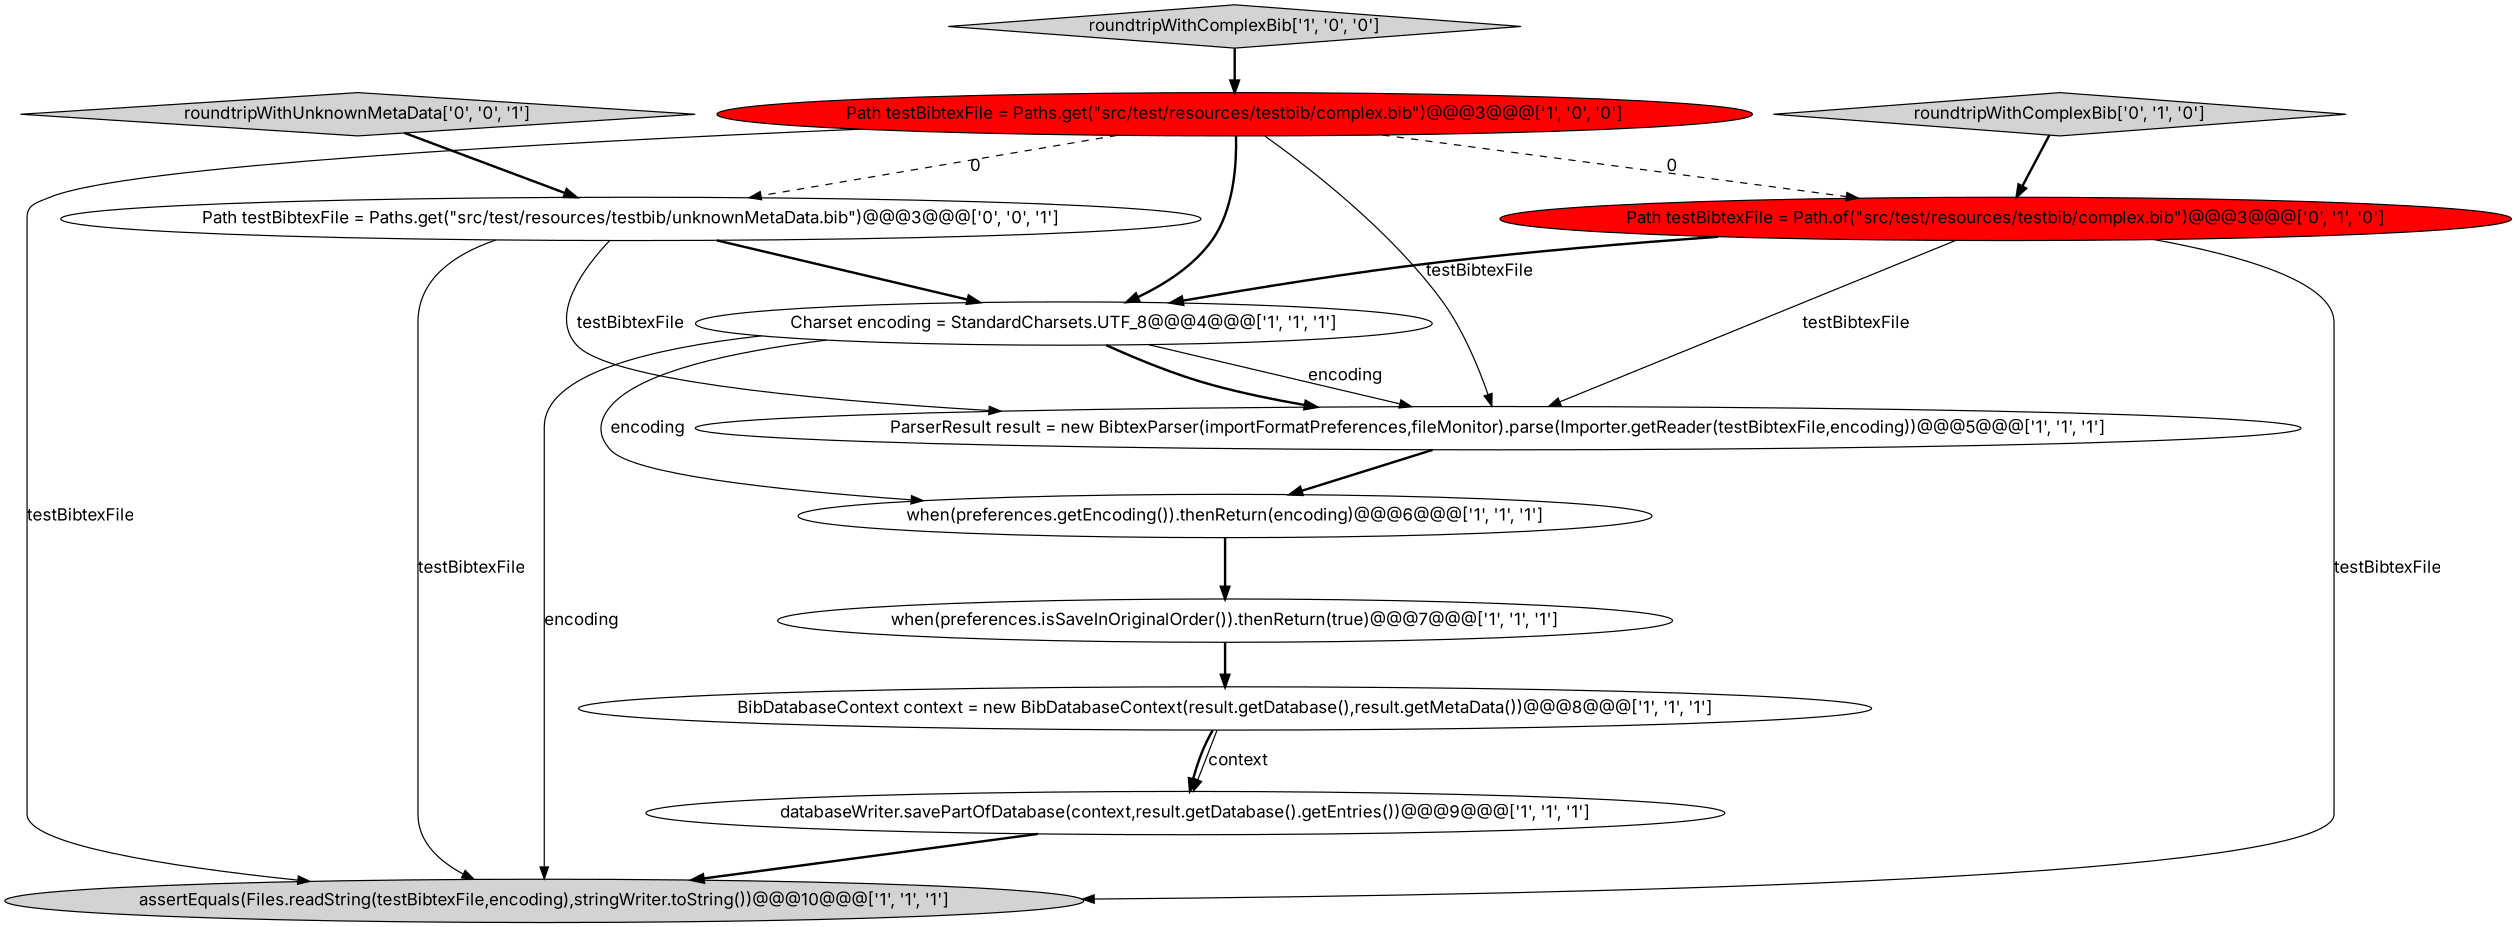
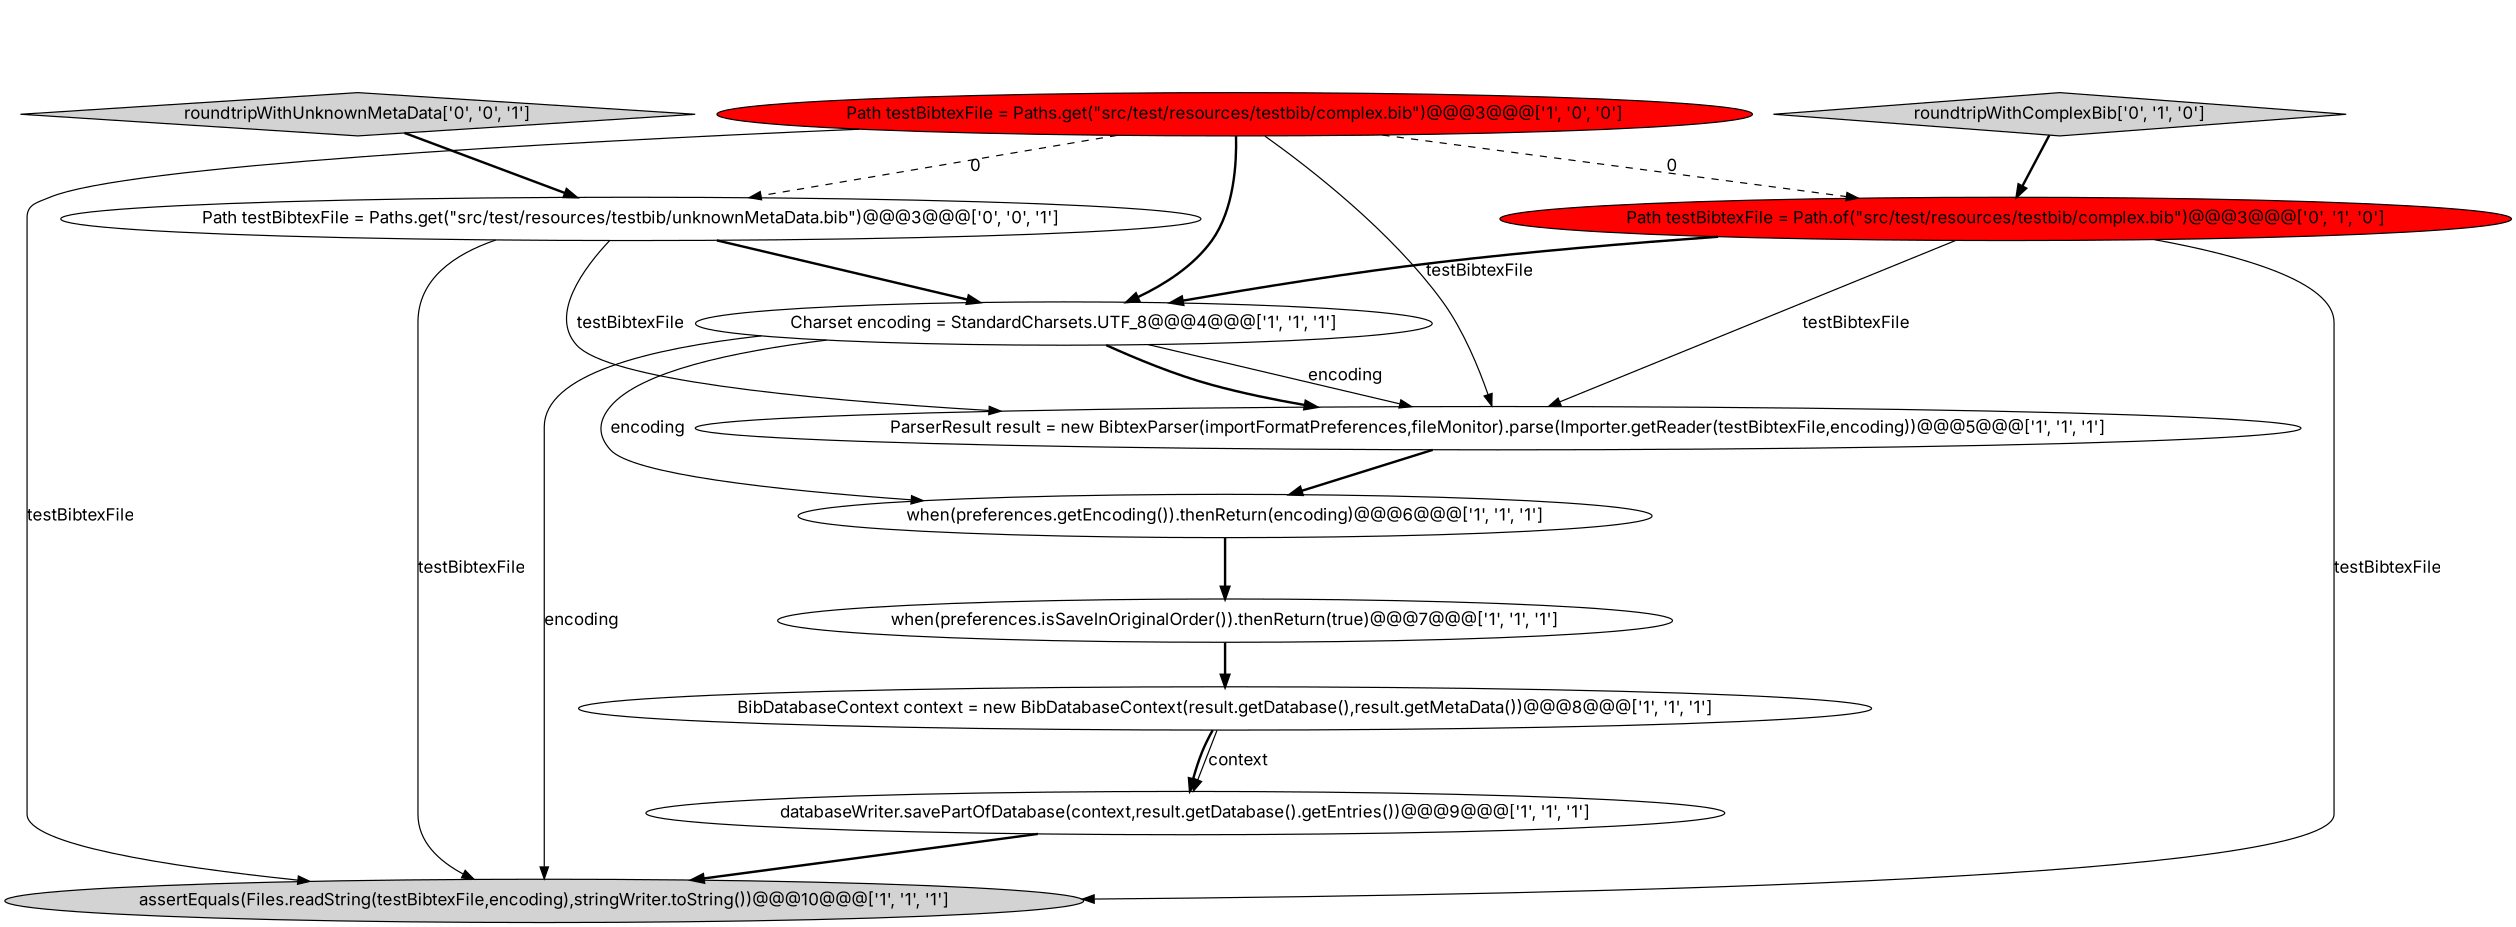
(1235, 26) -> none
